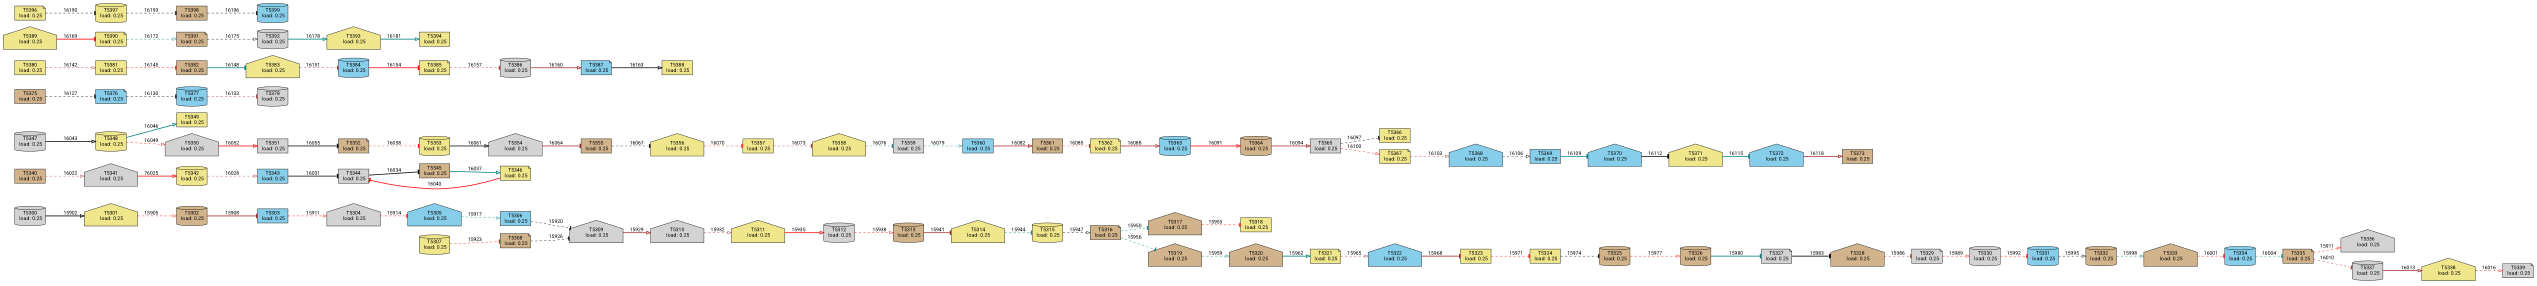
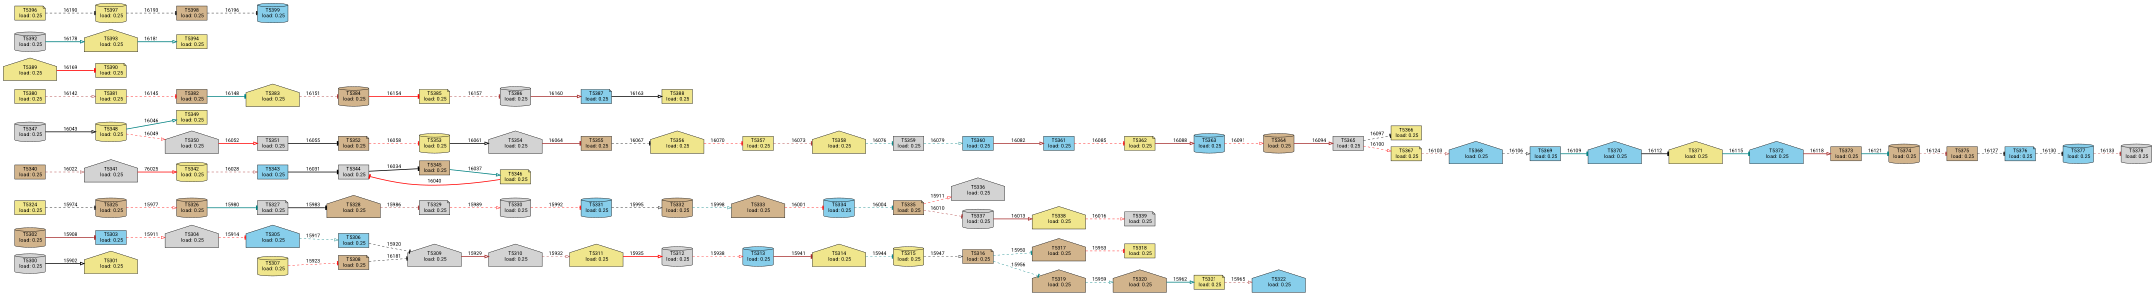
(192, 39) -> none
(354, 68) -> (354, 96)
(1047, 146) -> (1059, 143)
(1214, 146) -> (1242, 143)
none -> (1904, 154)
(155, 216) -> none
(909, 233) -> (758, 257)
(556, 237) -> (394, 256)
(1476, 256) -> none
